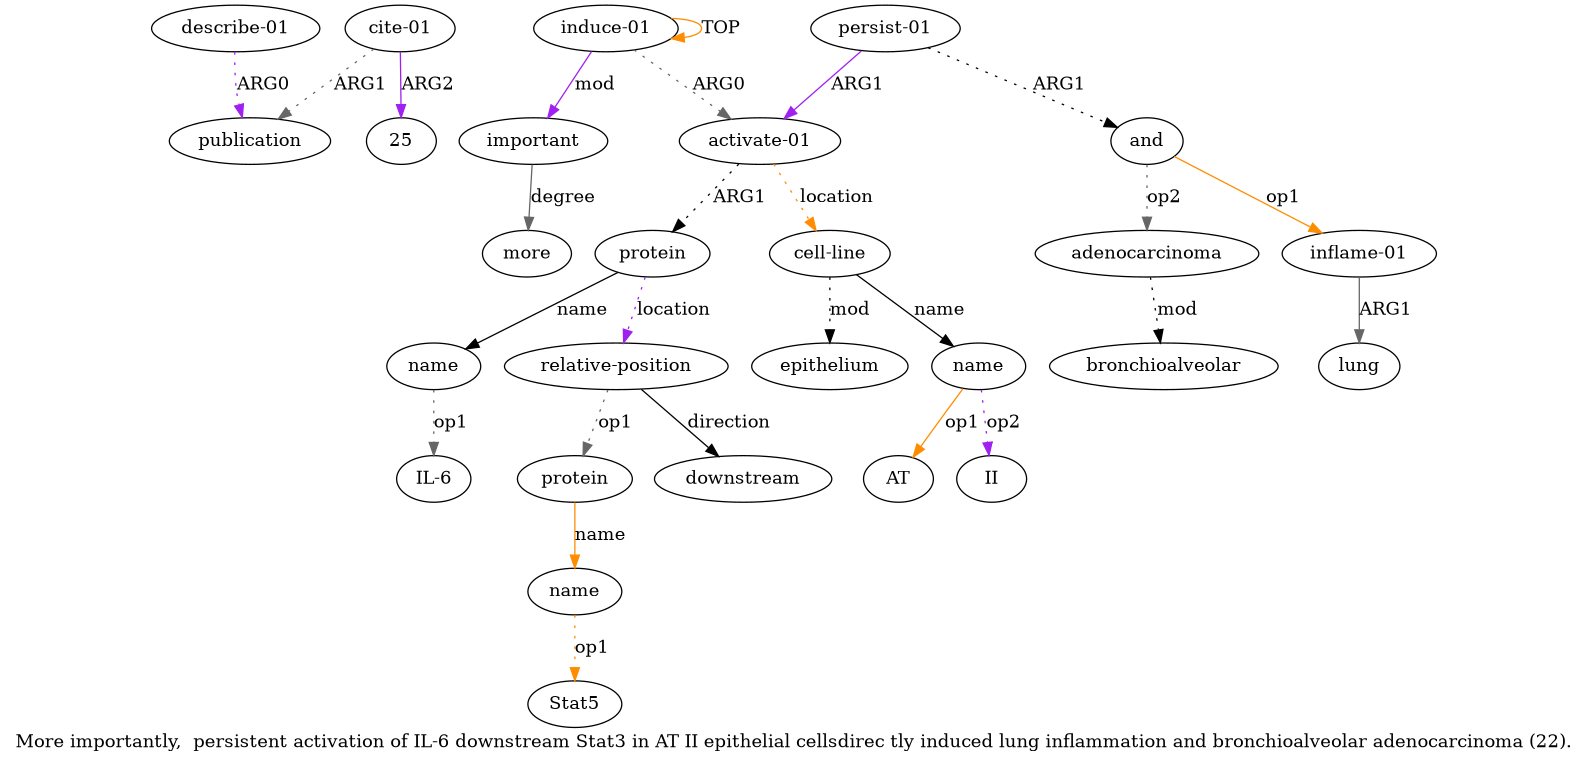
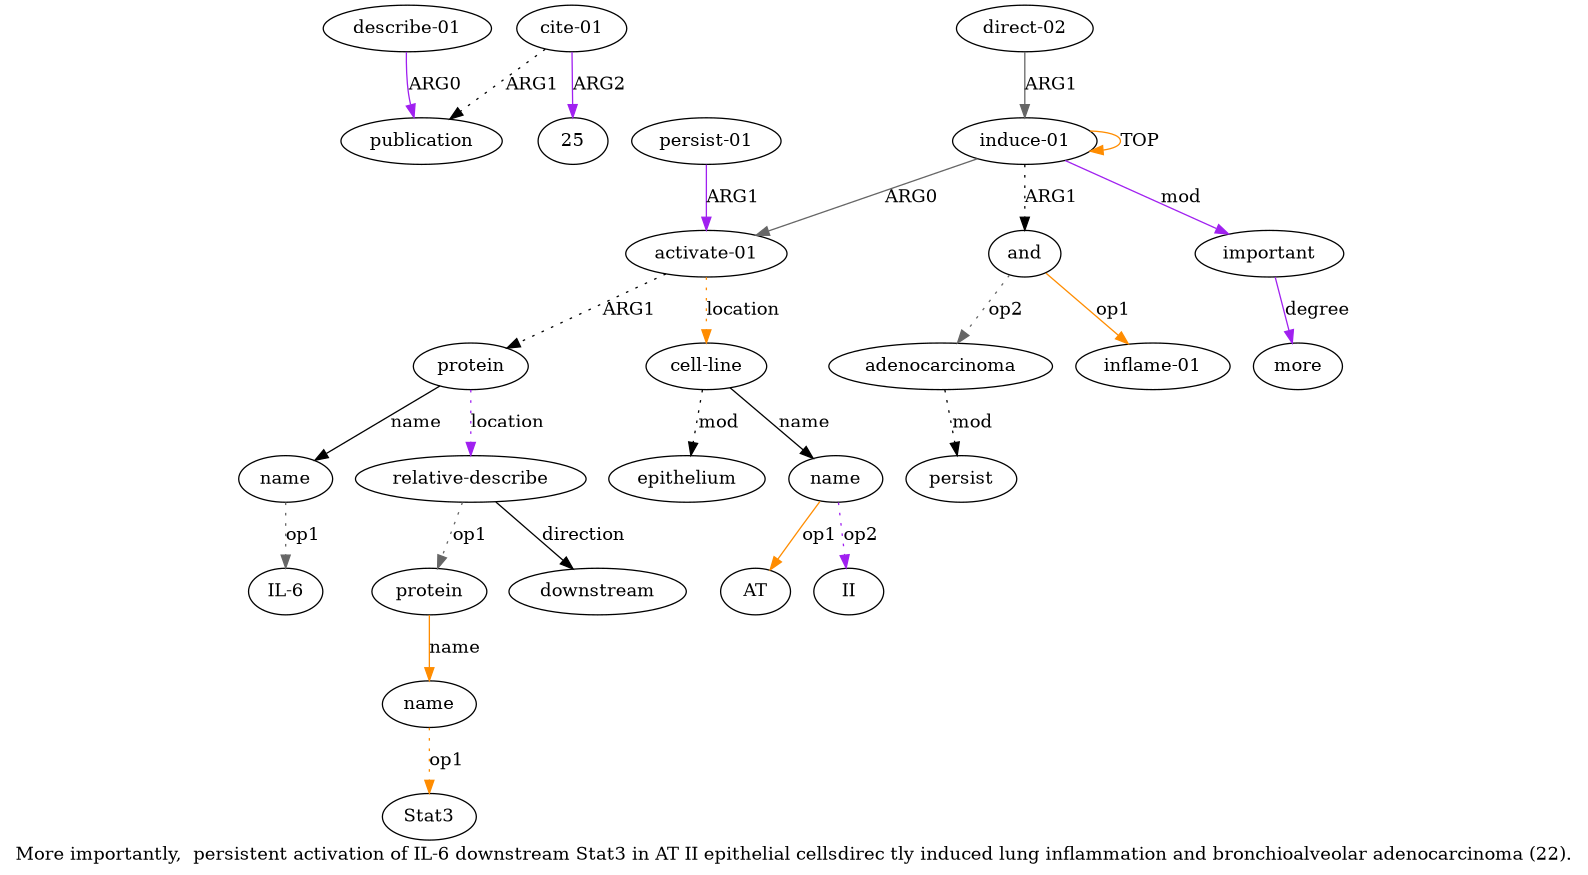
none -> (1025, 28)
(235, 78) -> (407, 78)
(331, 80) -> (503, 80)
(677, 81) -> (873, 195)
(1017, 85) -> (1025, 191)
(531, 191) -> (1282, 304)
(616, 366) -> (471, 479)
(1164, 366) -> (961, 479)
(1359, 366) -> none
(575, 704) -> (429, 817)
